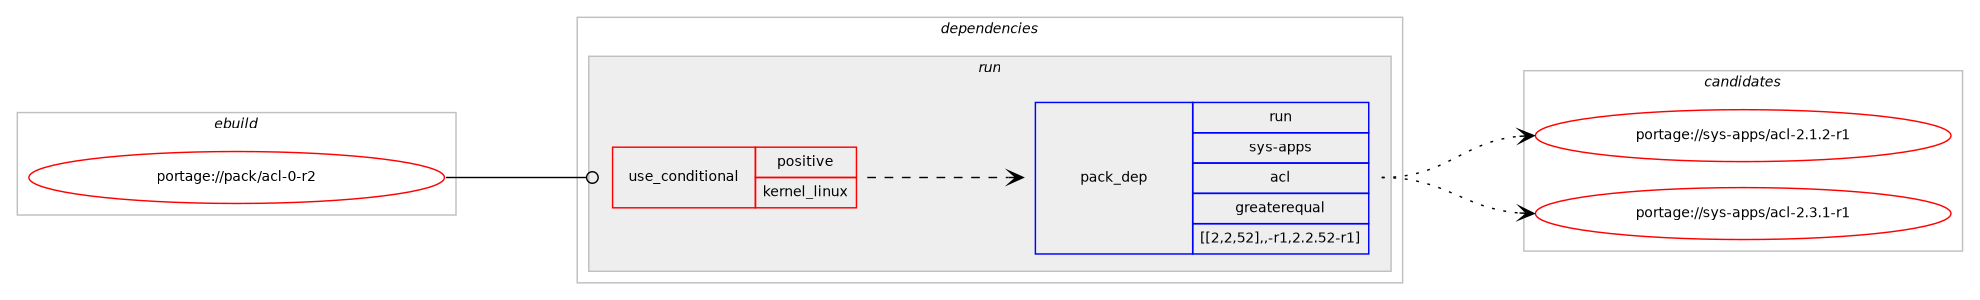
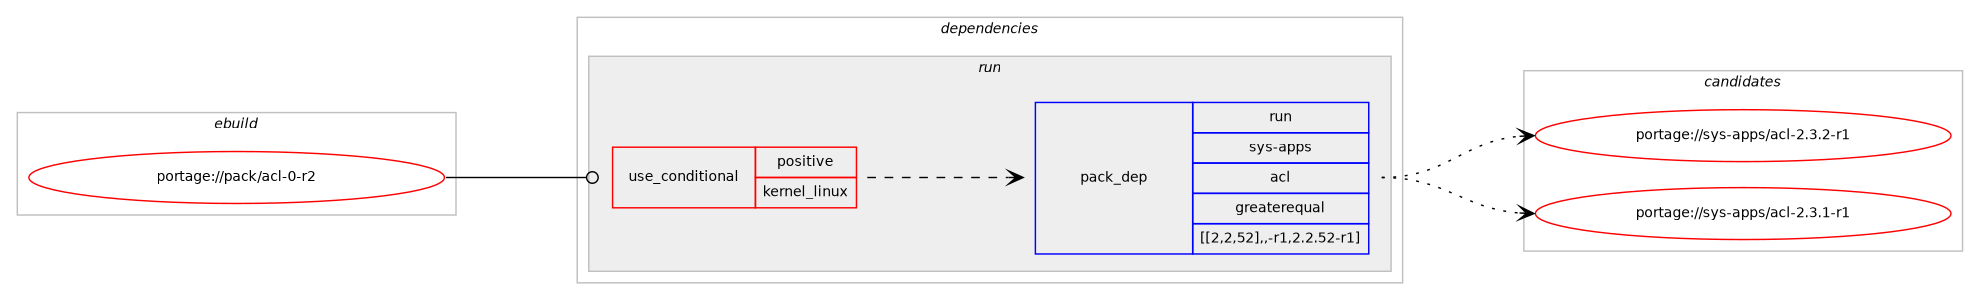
(1743, 136) -> (1743, 136)
